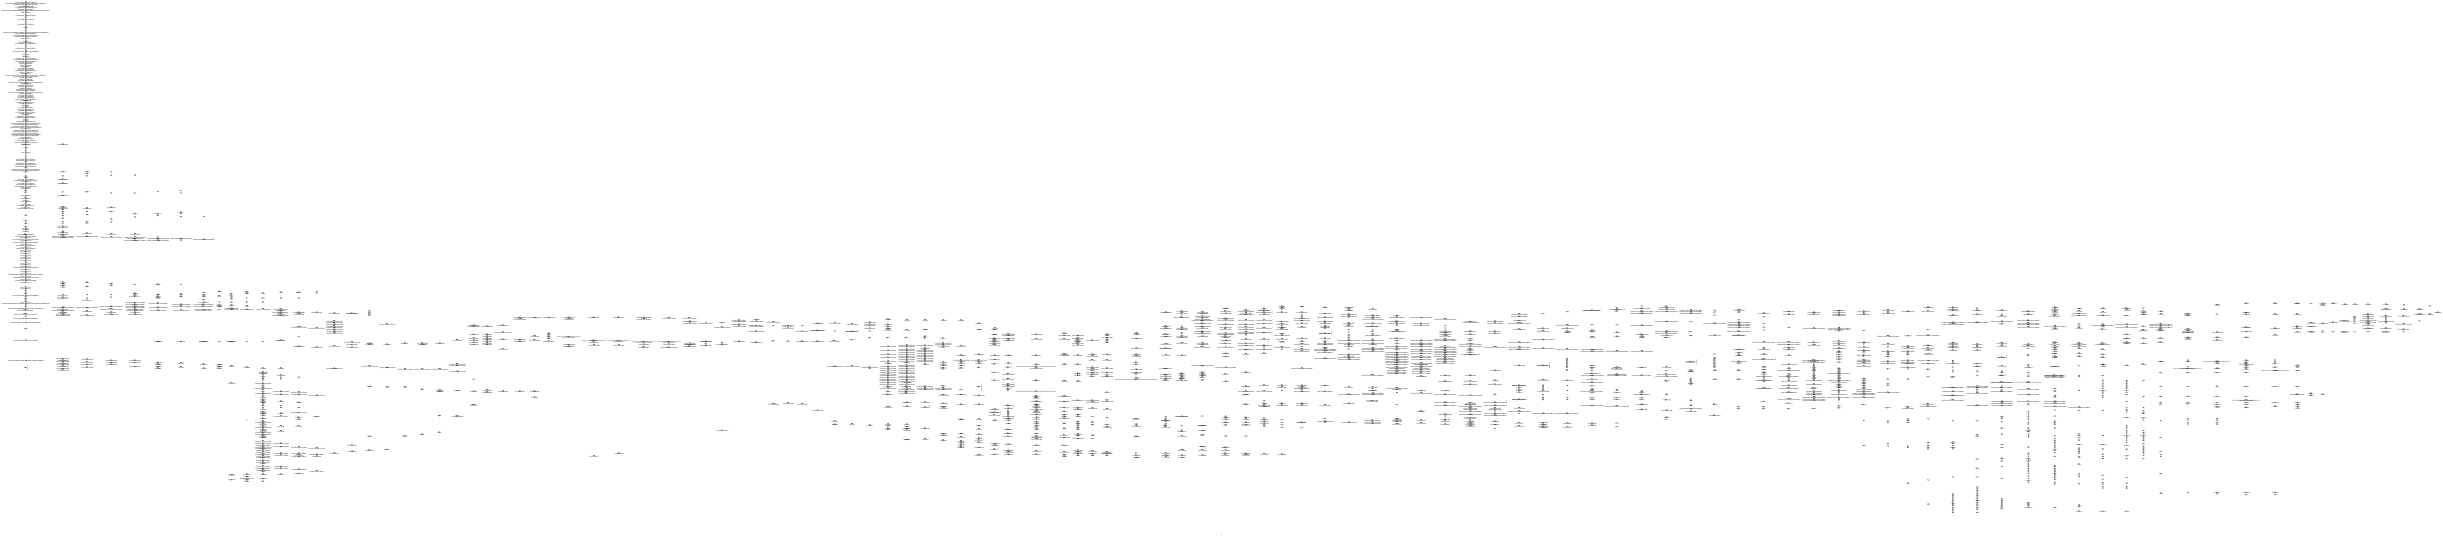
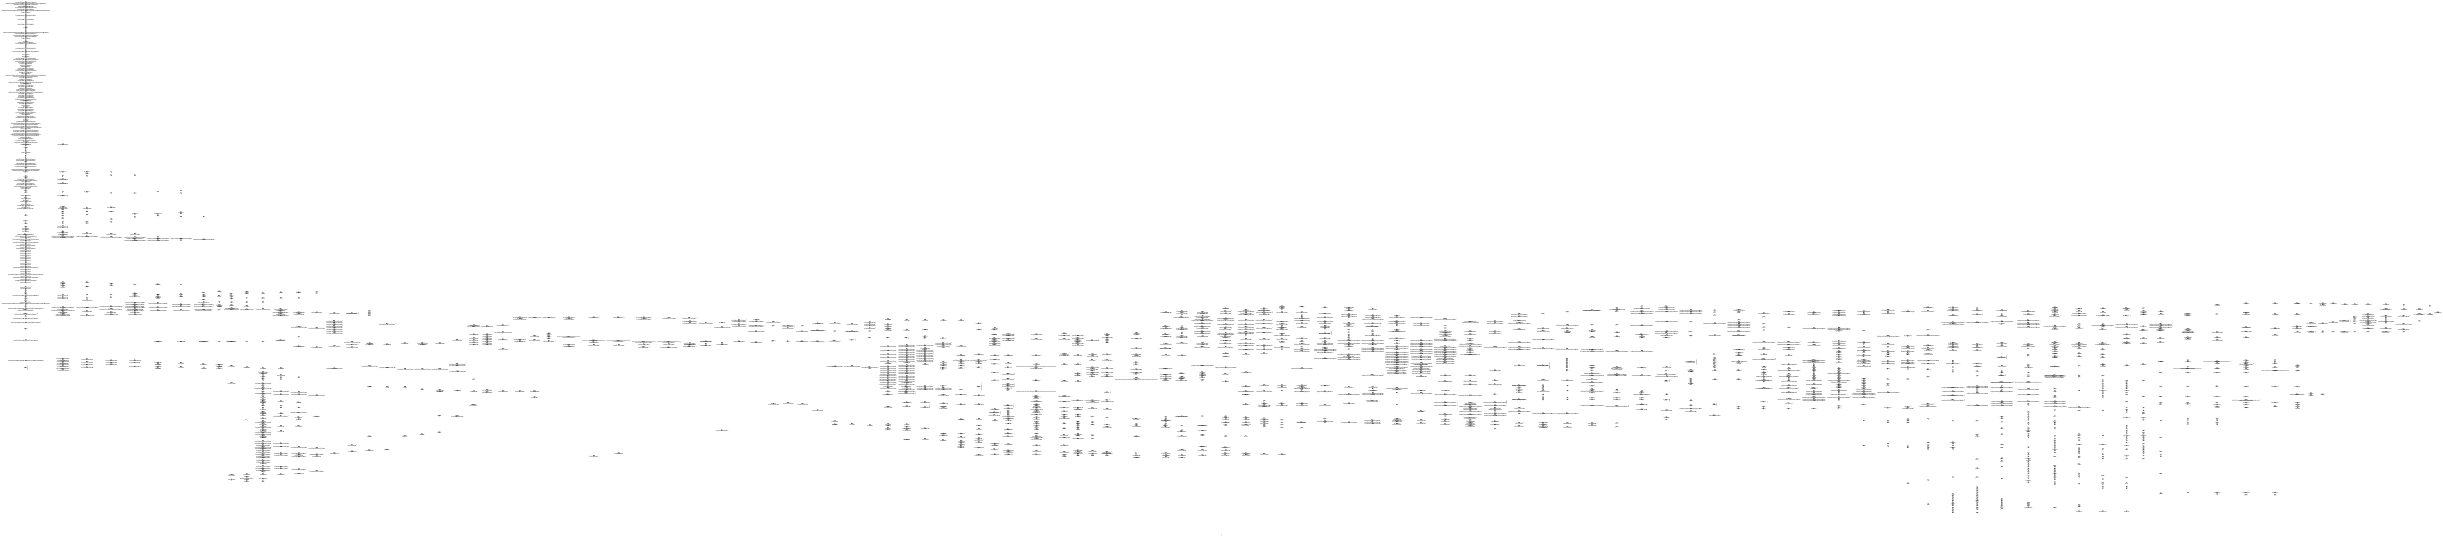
(1182, 375) -> none
(1953, 377) -> none
